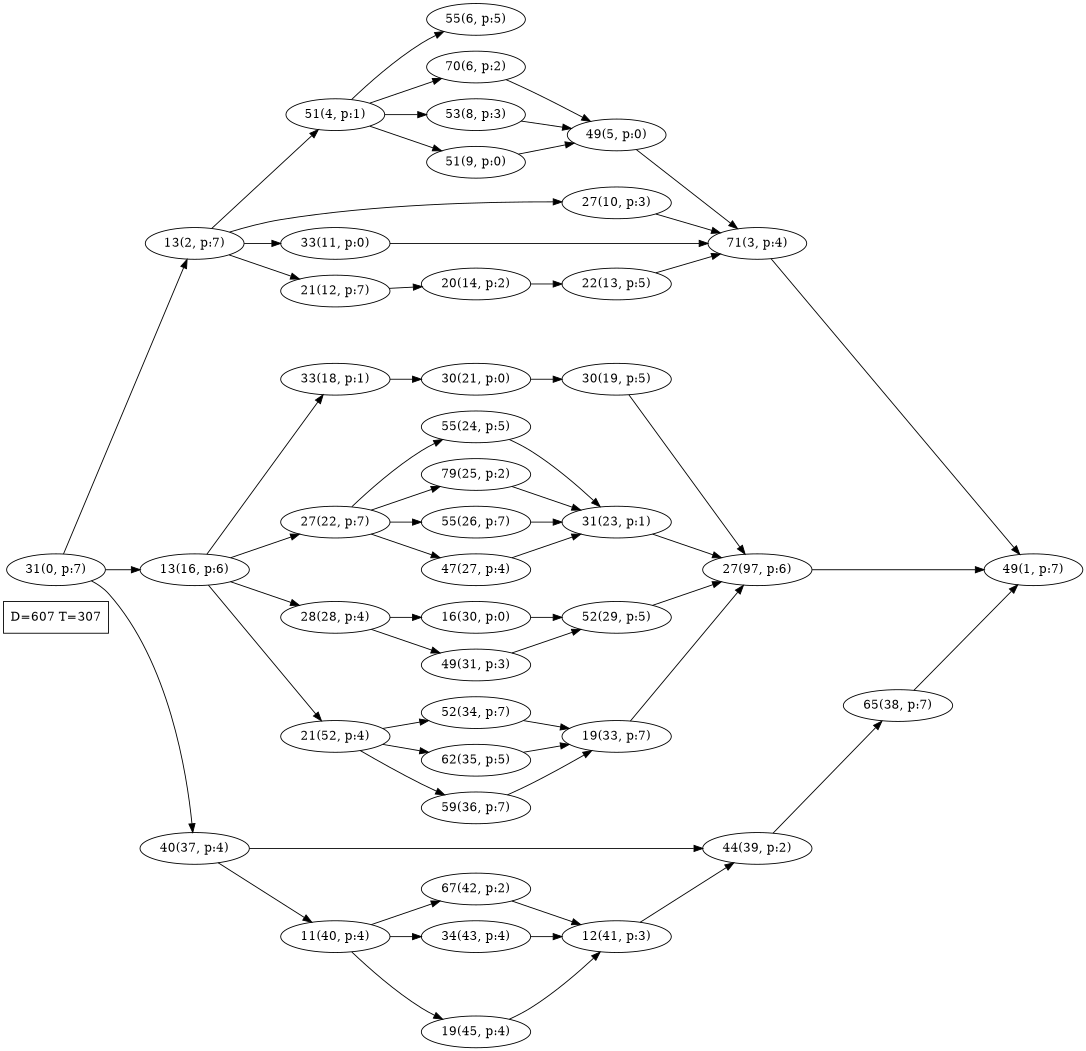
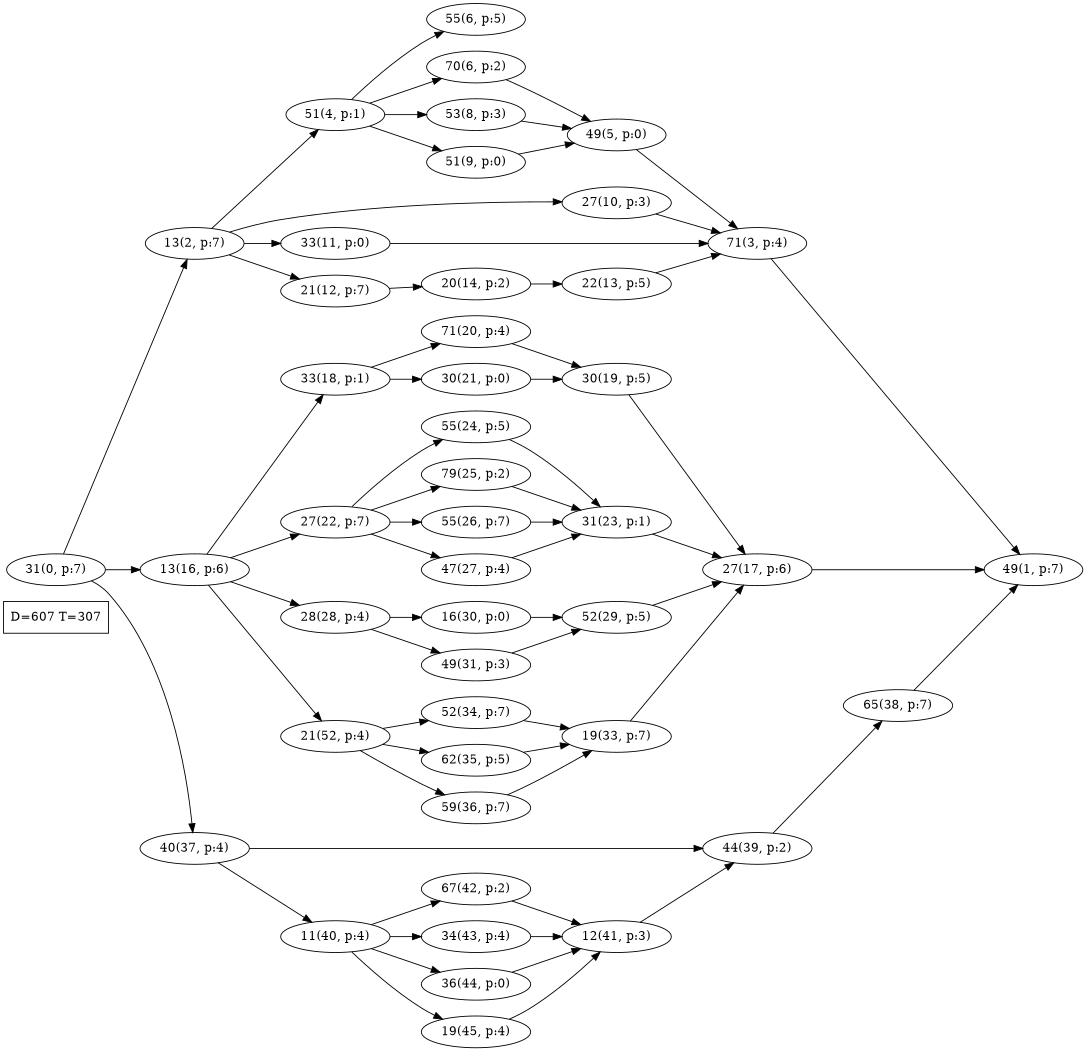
none -> (476, 332)
(757, 570) -> (757, 570)
none -> (476, 984)
